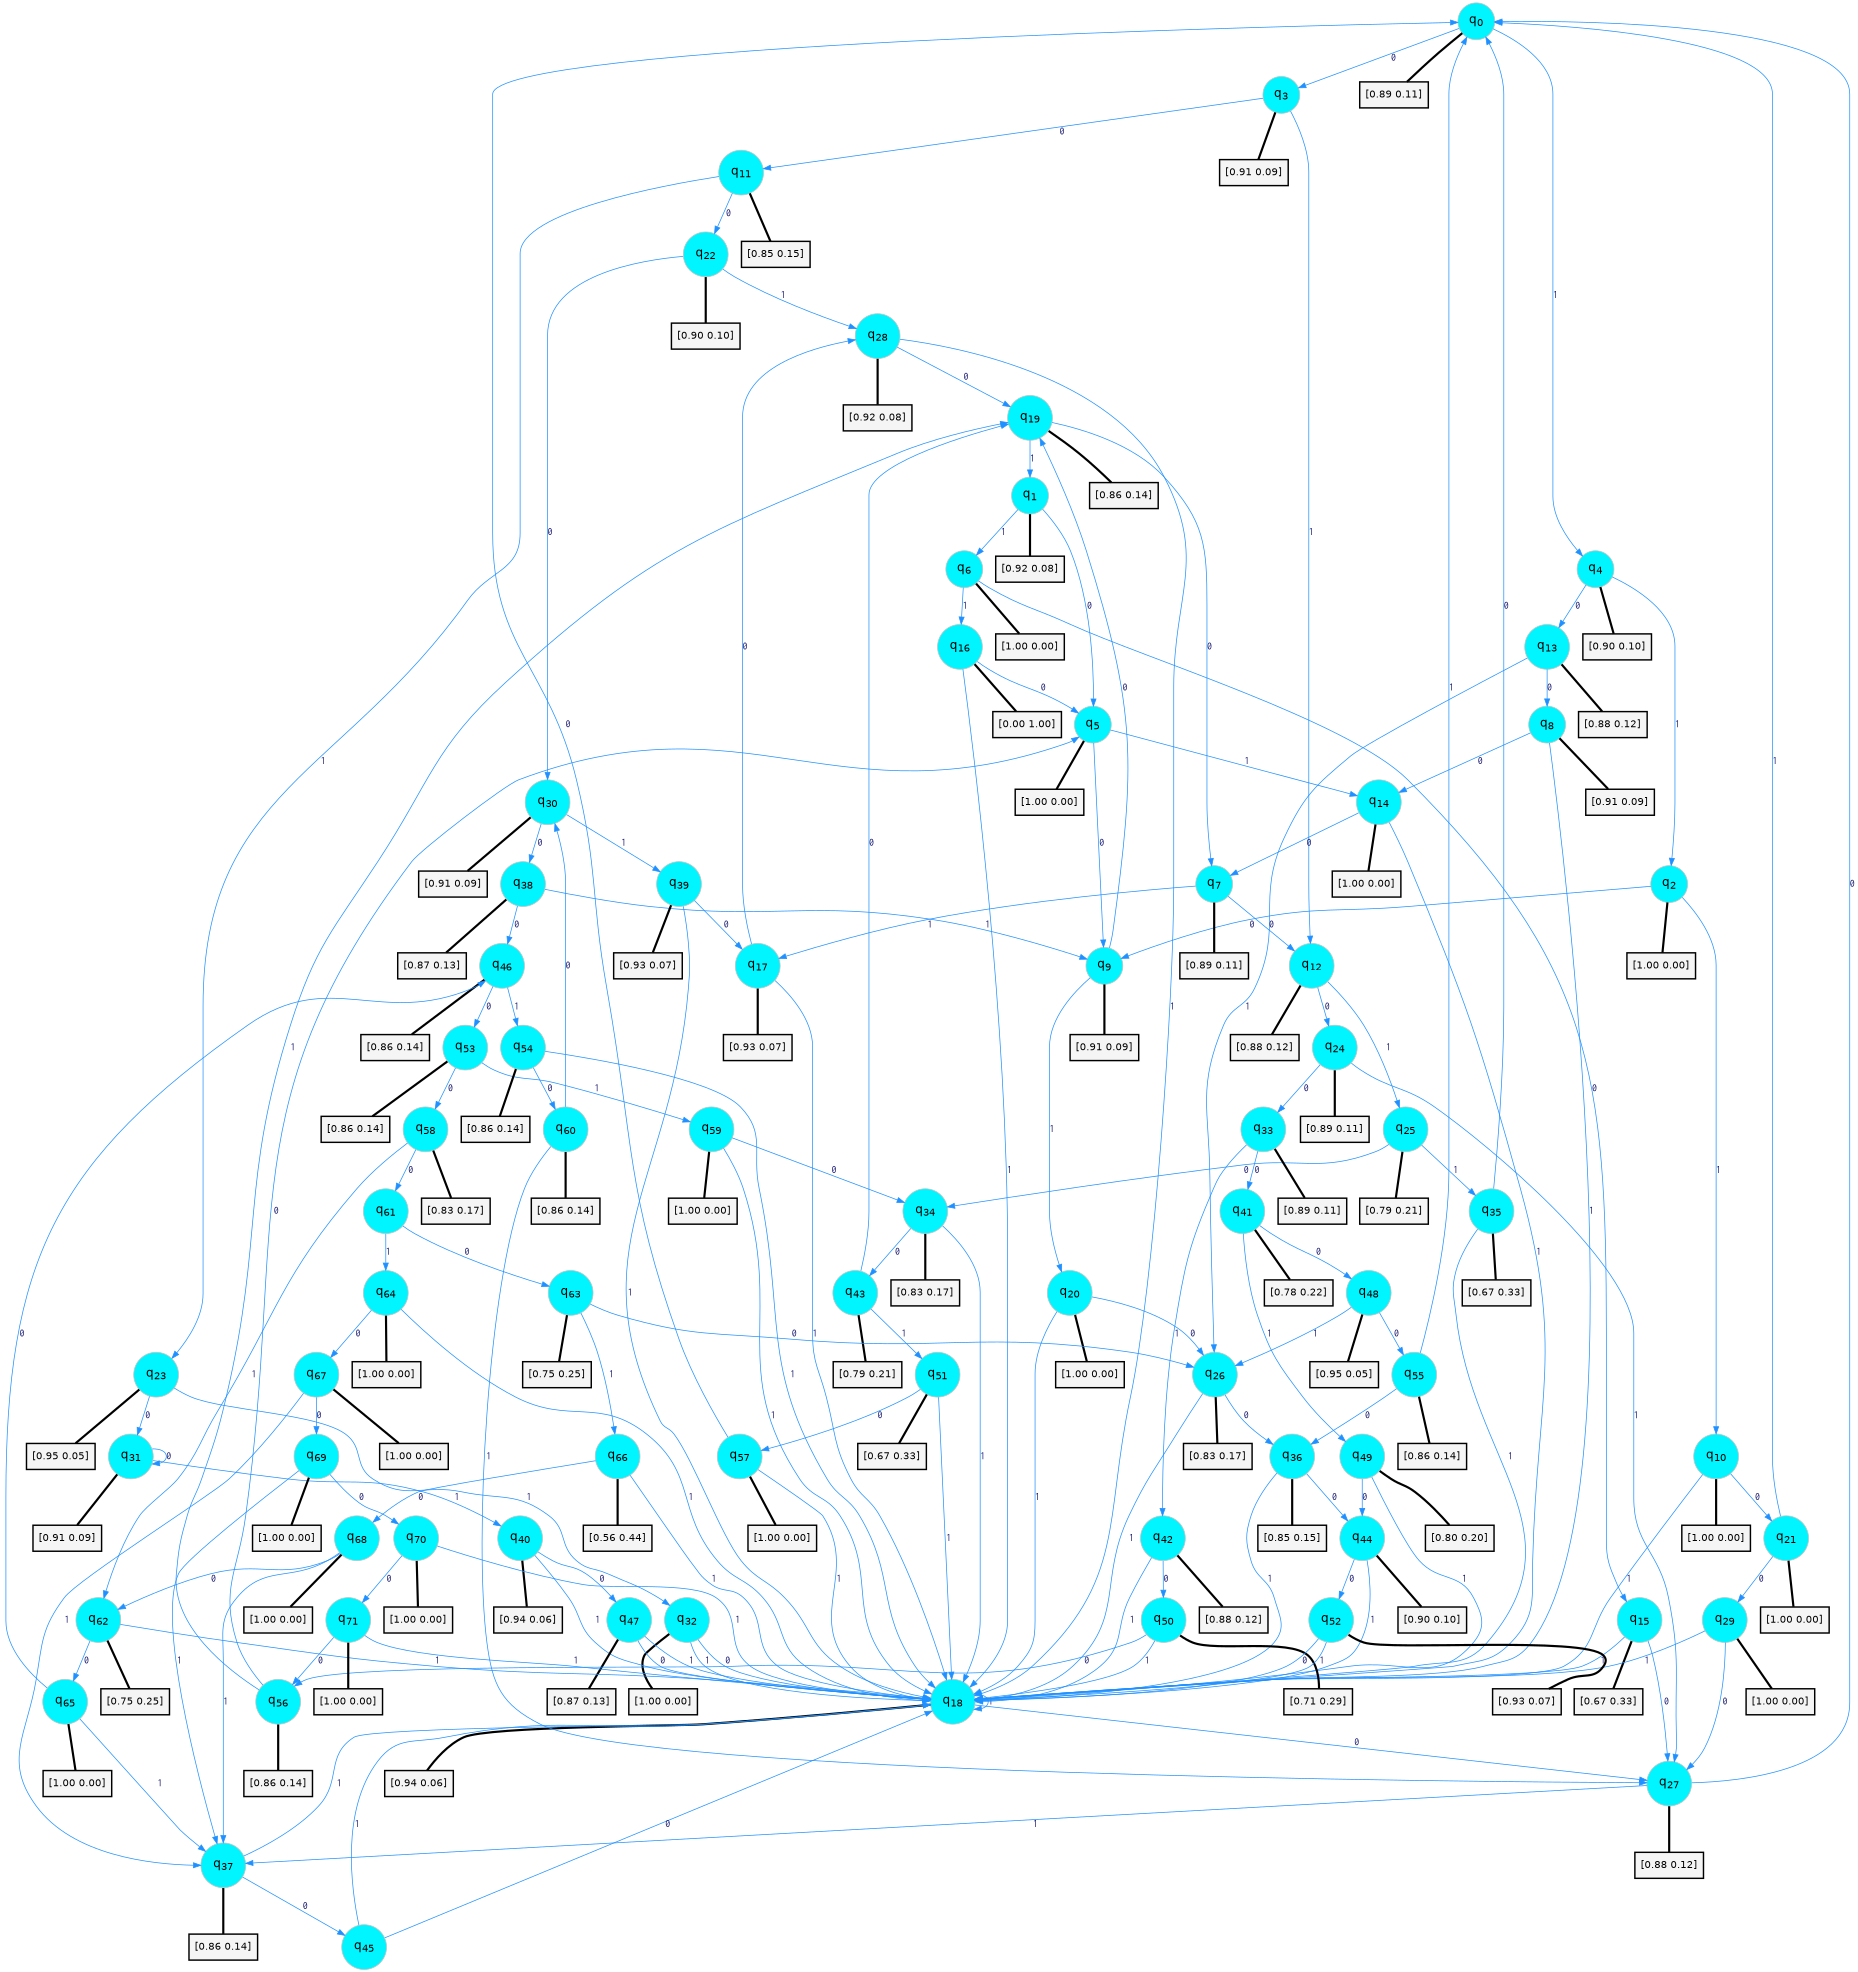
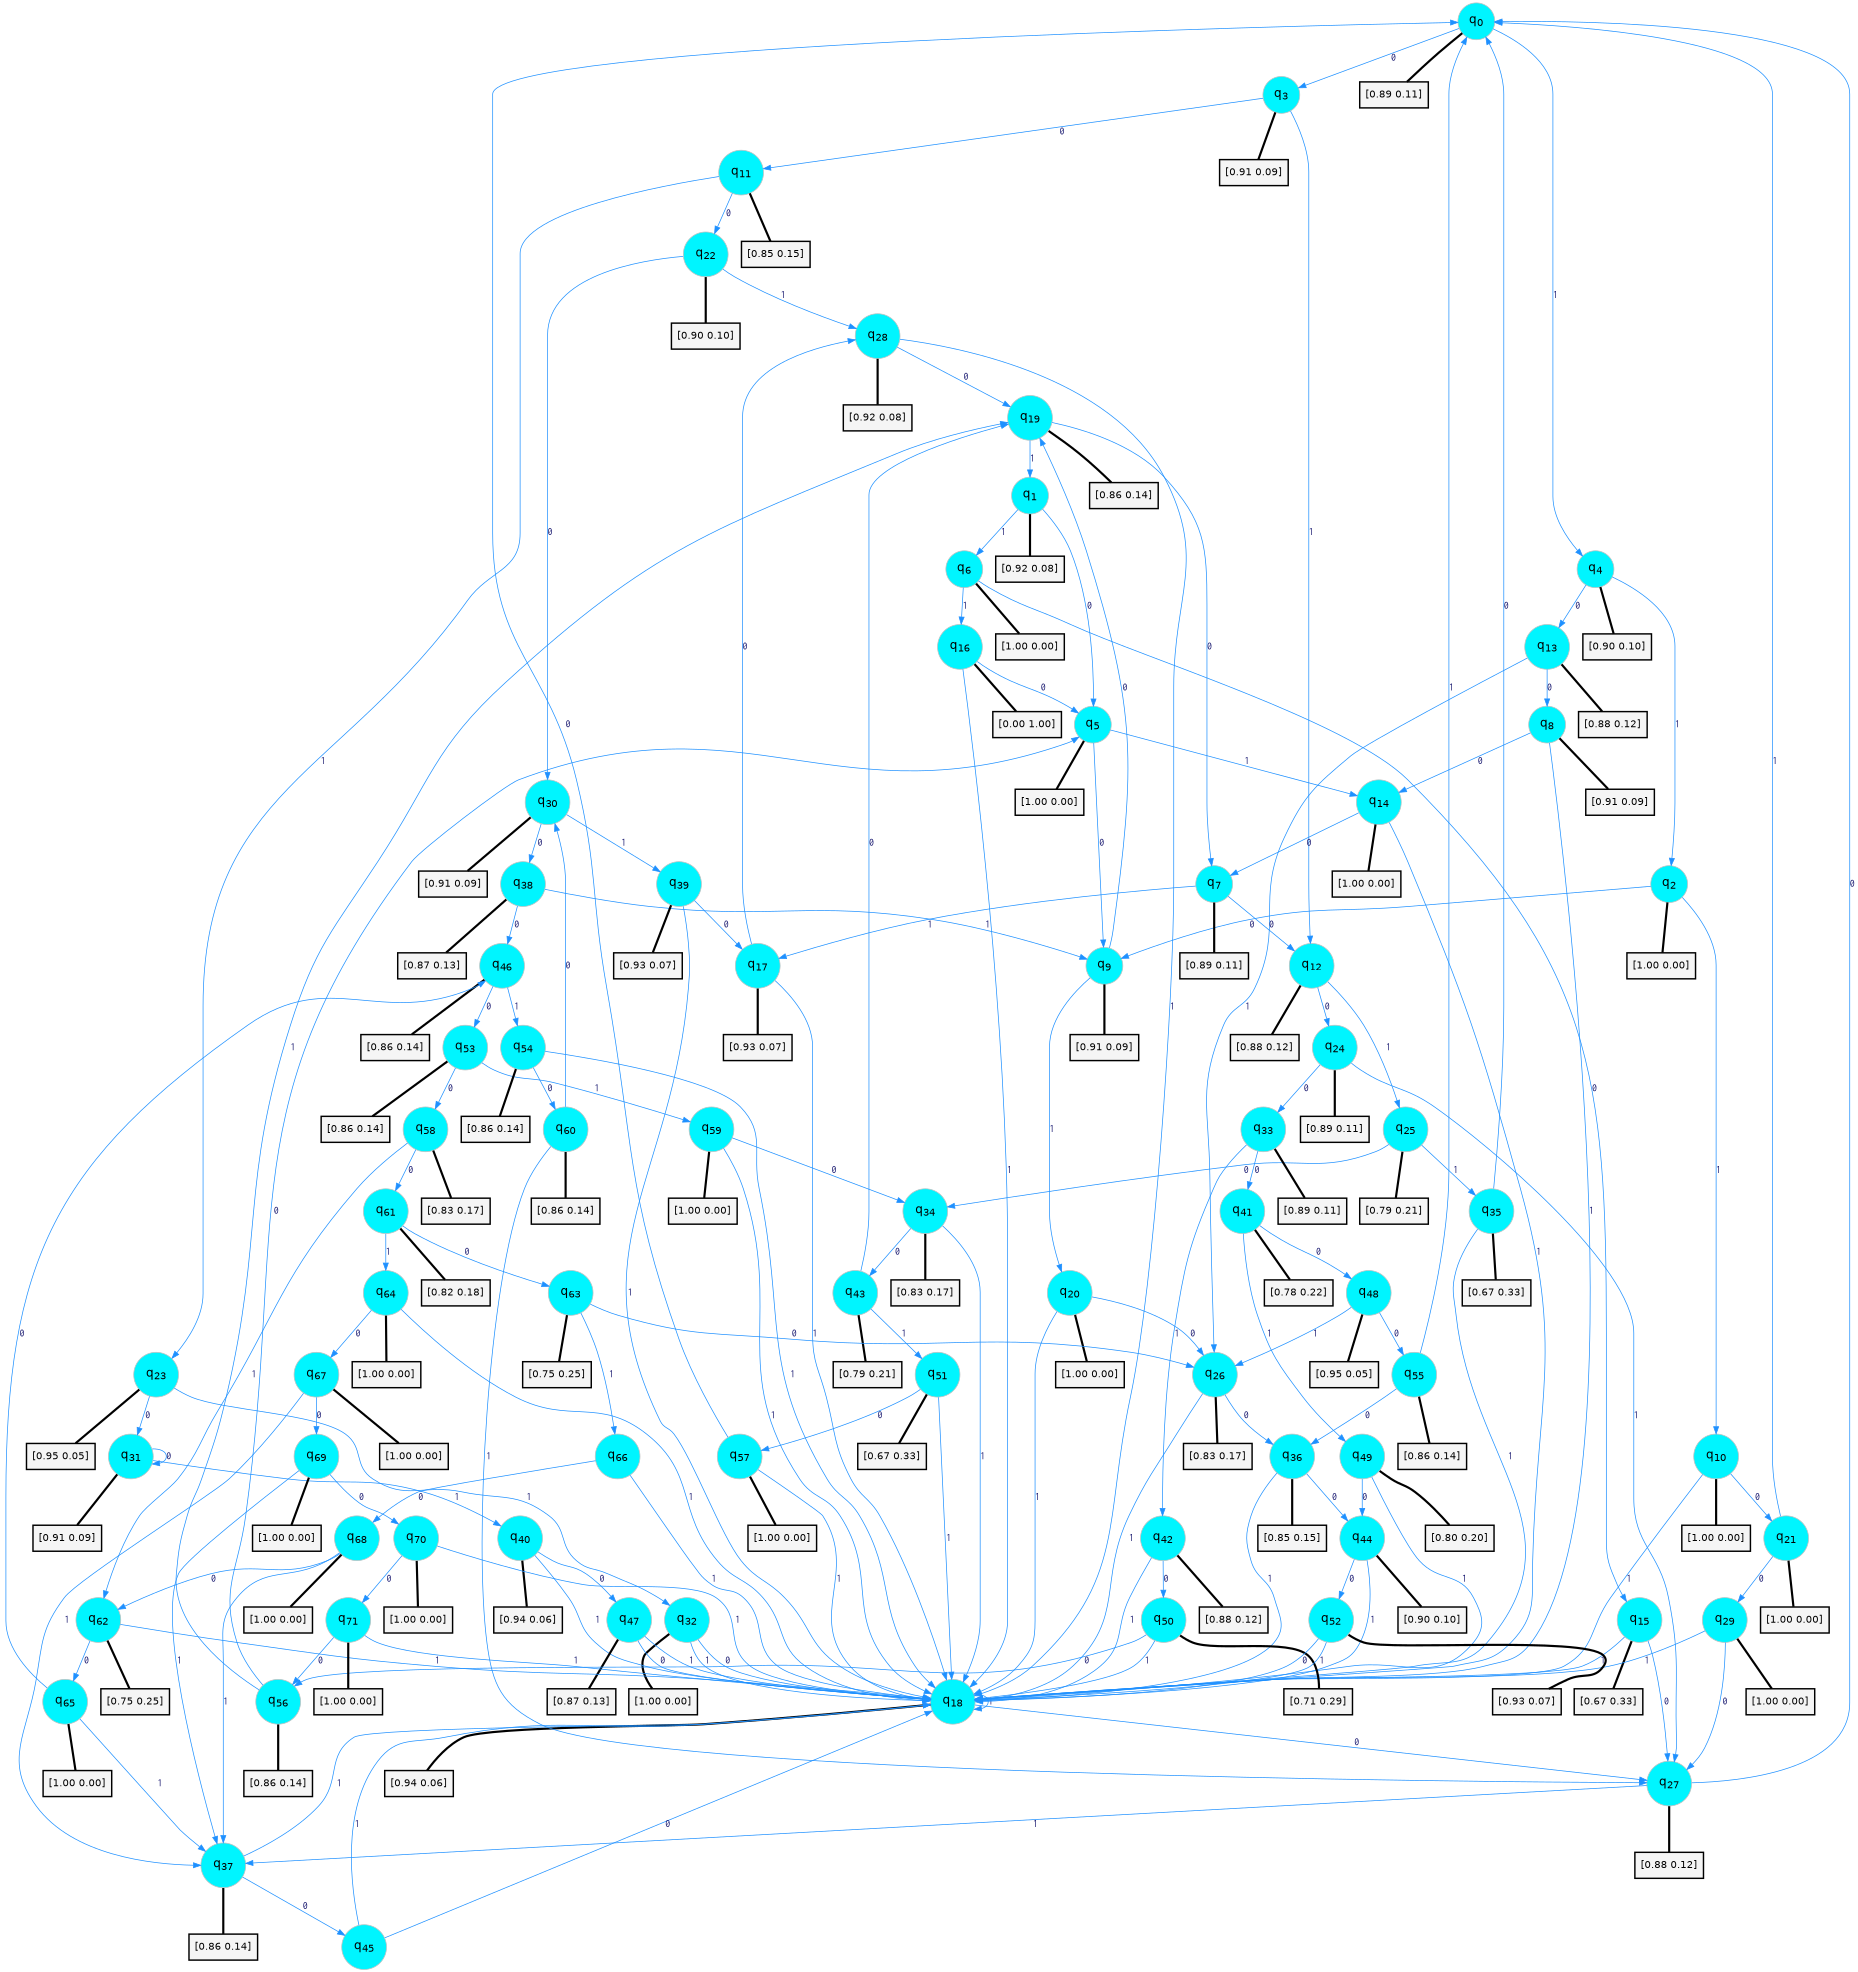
none -> (456, 1293)
(618, 1538) -> none
